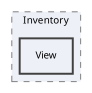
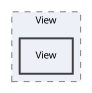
(46, 21) -> (46, 21)
